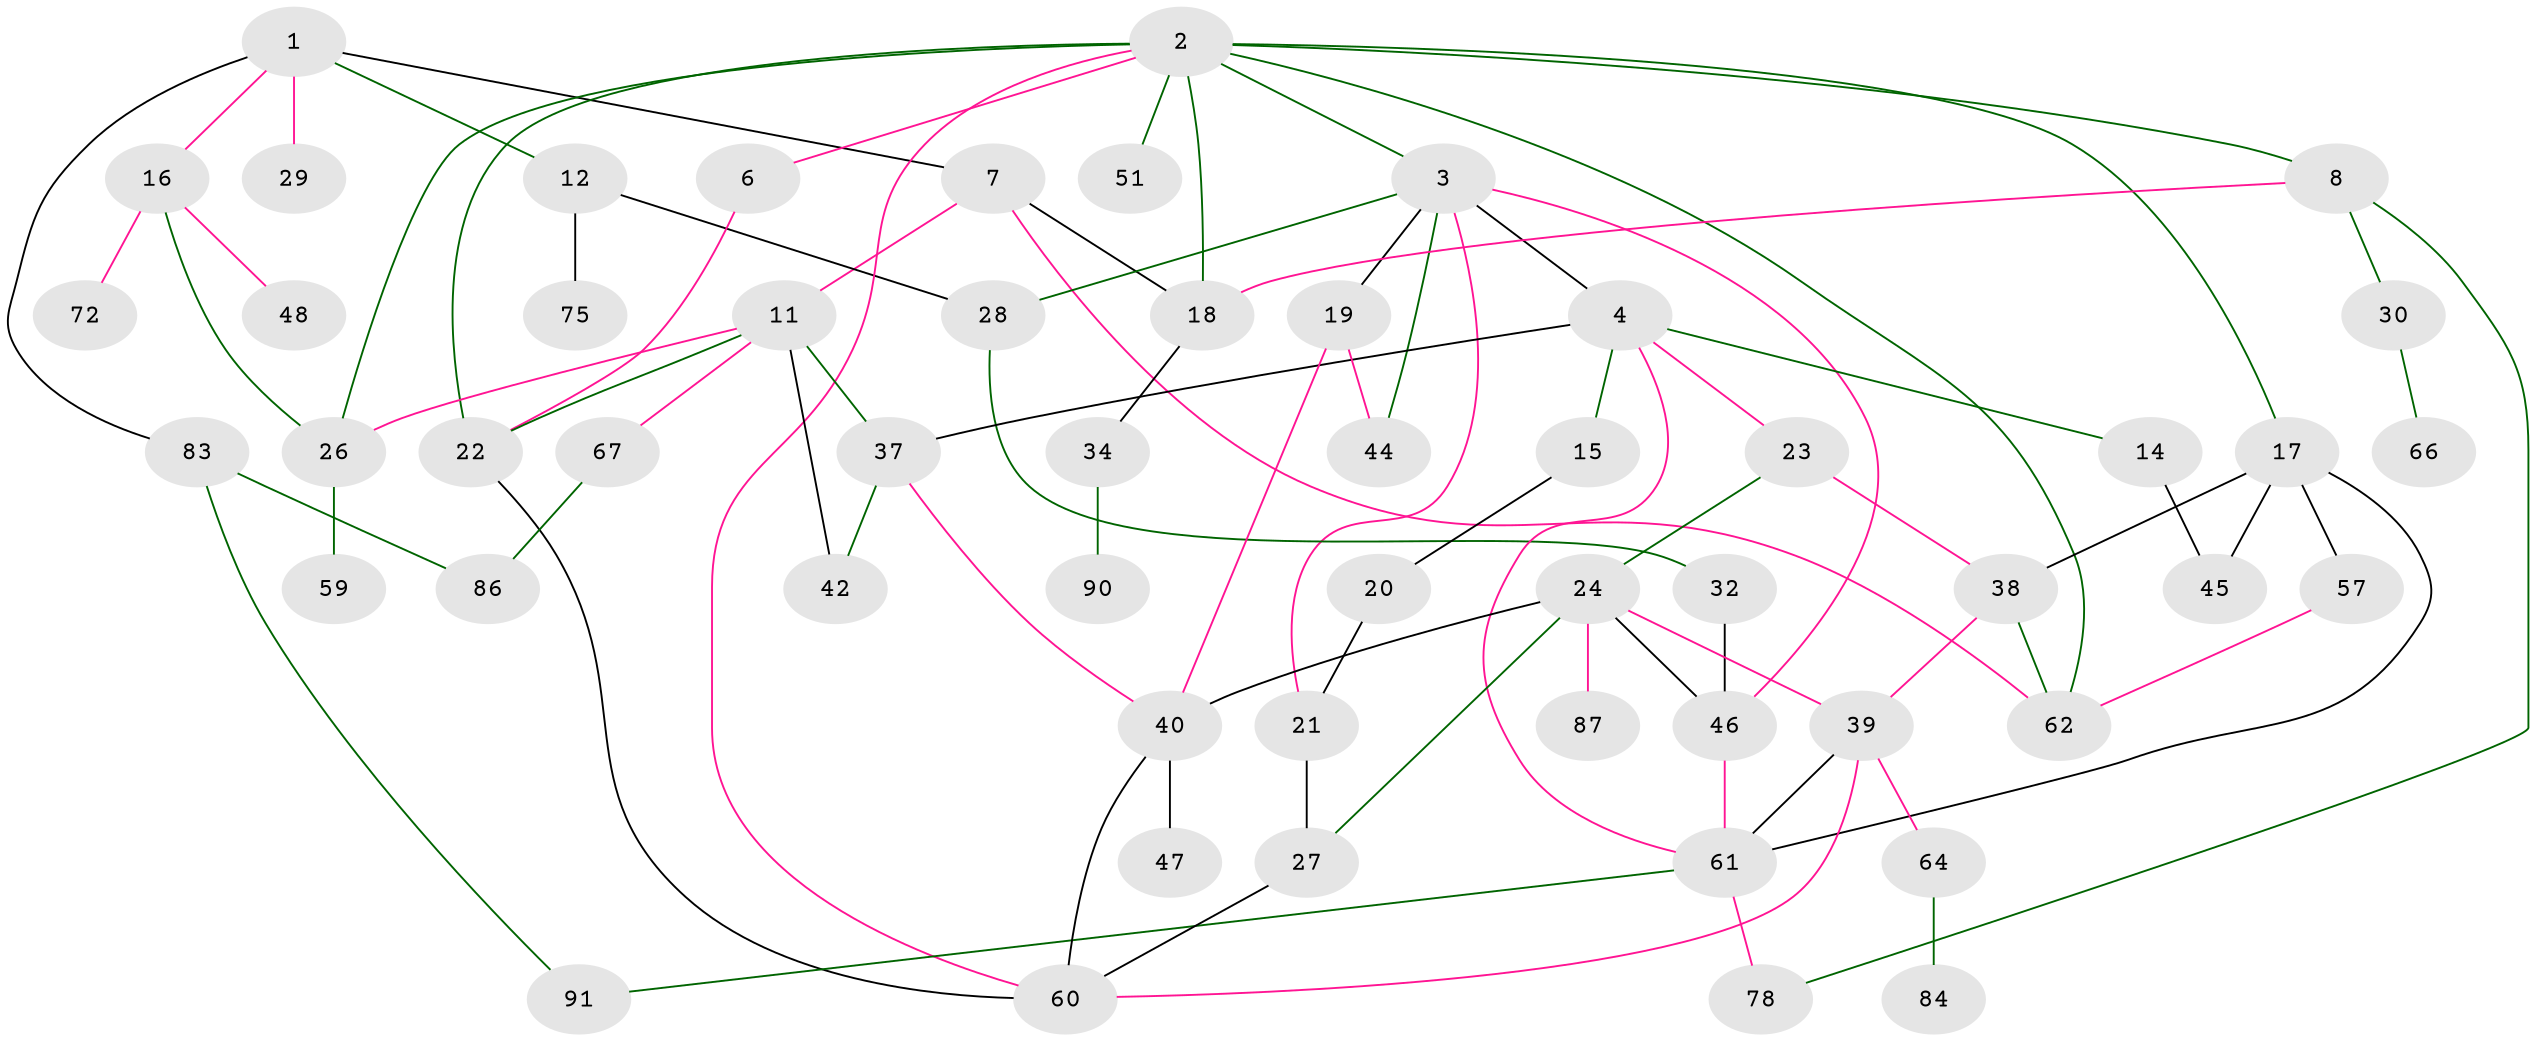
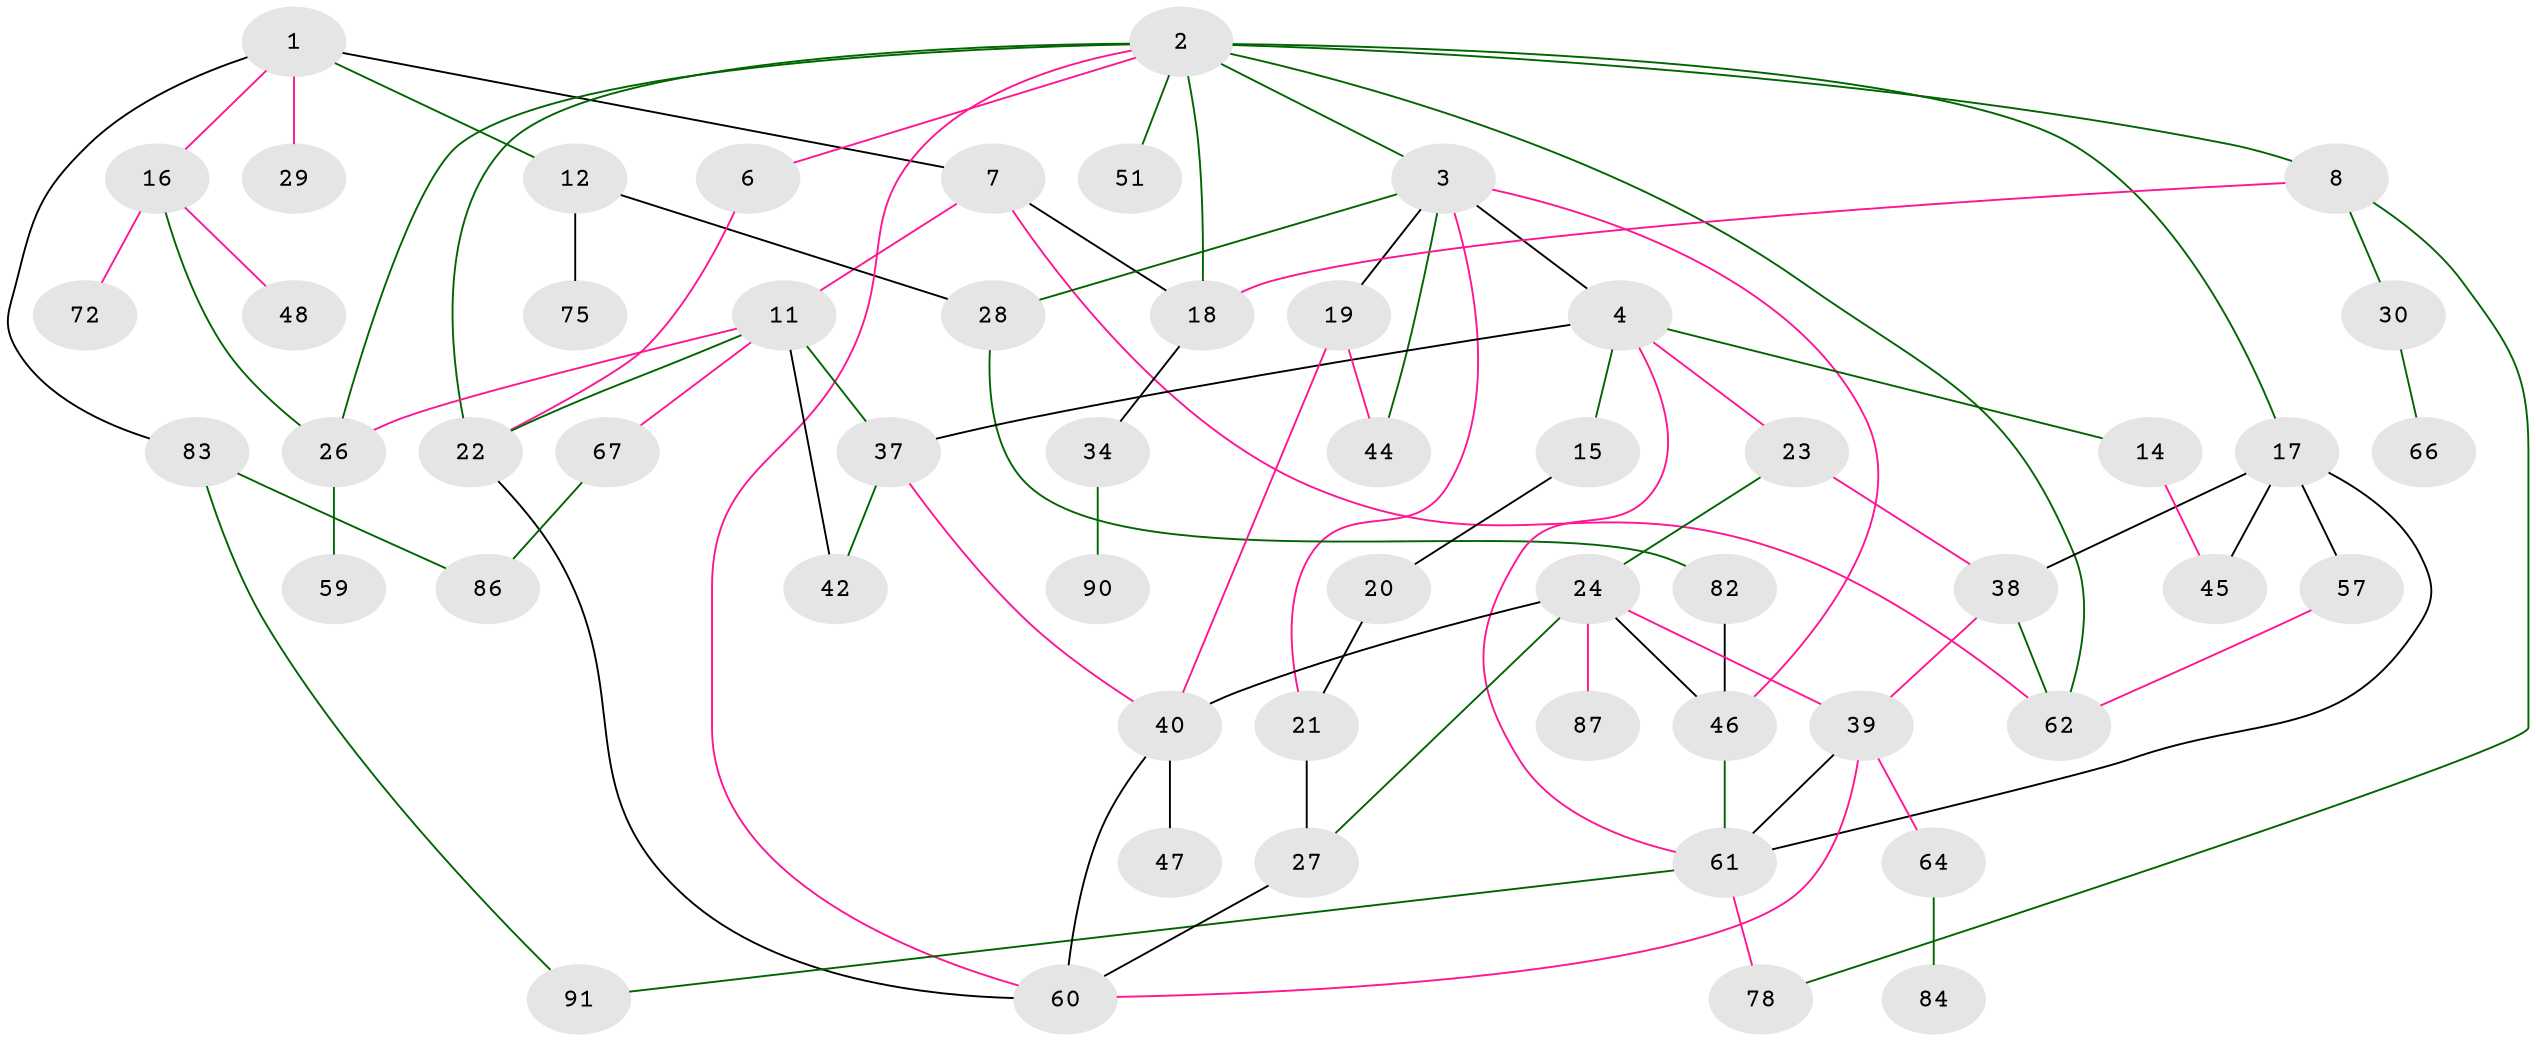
(2182, 520) -> (2182, 520)
(1725, 589) -> (1725, 589)
(1725, 794) -> (1725, 794)
